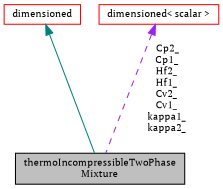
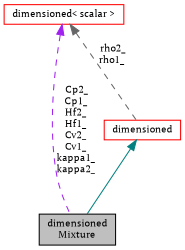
none -> (106, 77)
(100, 169) -> (77, 230)
